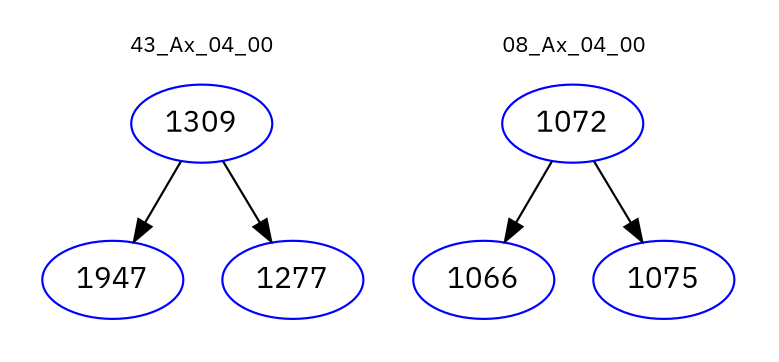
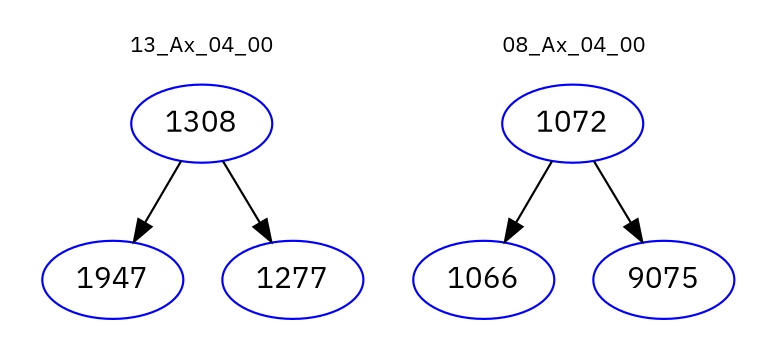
(203, 47) -> (203, 47)
(202, 124) -> (202, 124)
(664, 280) -> (664, 280)
